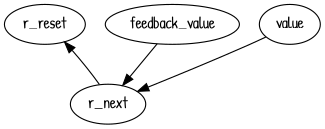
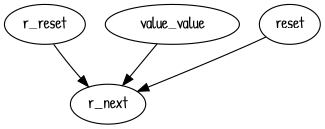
(172, 24) -> (172, 24)
(290, 24) -> (290, 24)
(86, 67) -> (67, 62)
